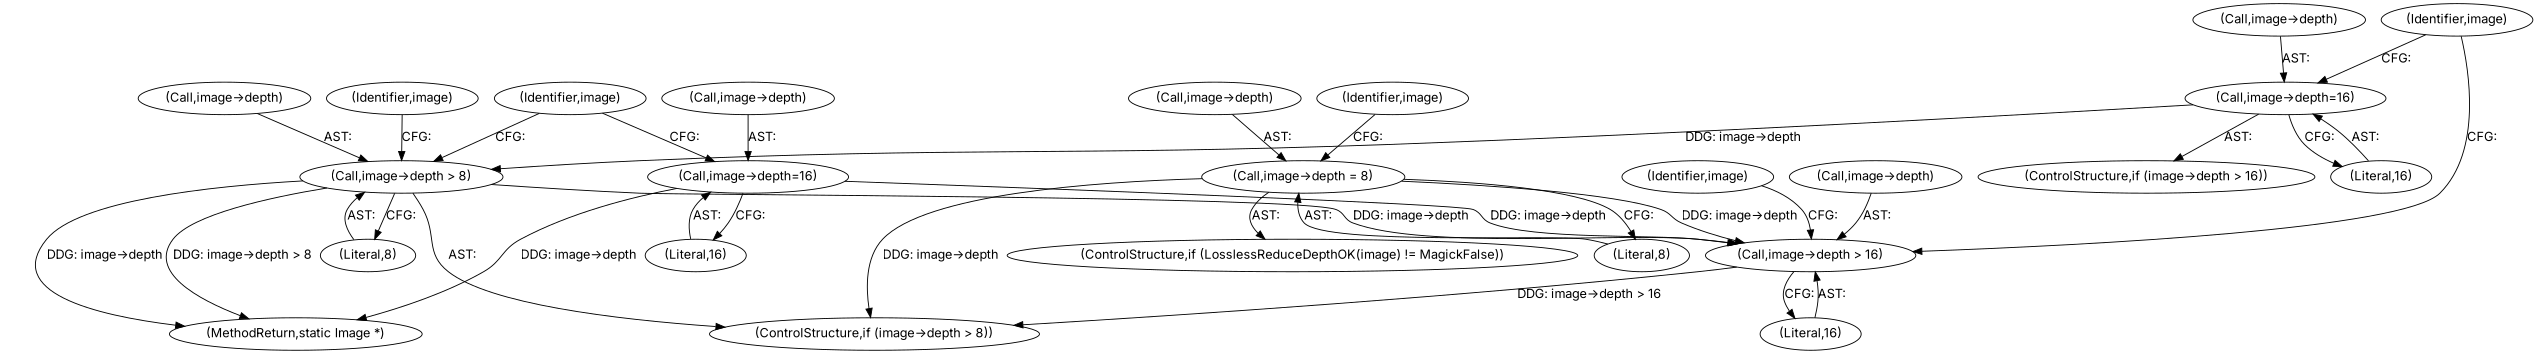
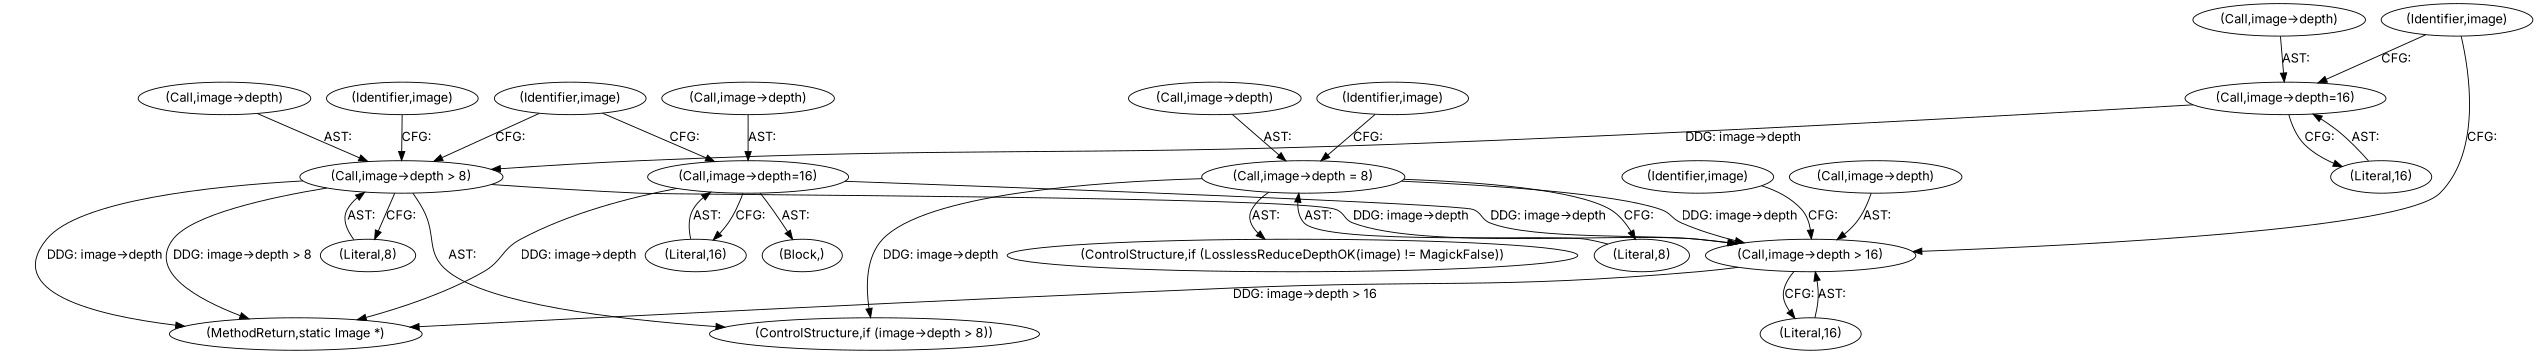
(2146, 177) -> none
none -> (802, 255)
(1380, 300) -> (1079, 295)
